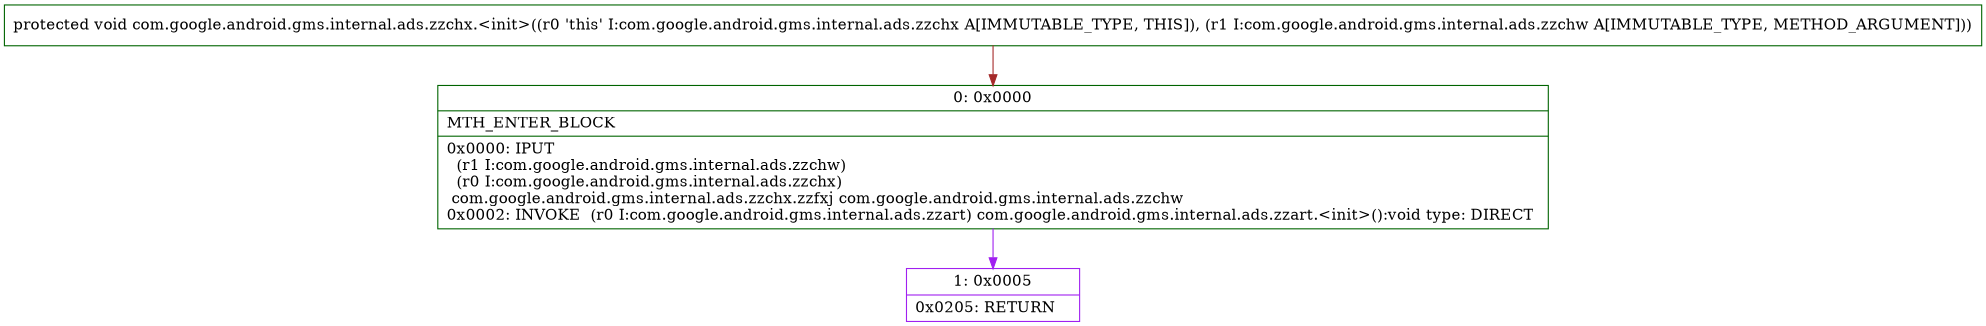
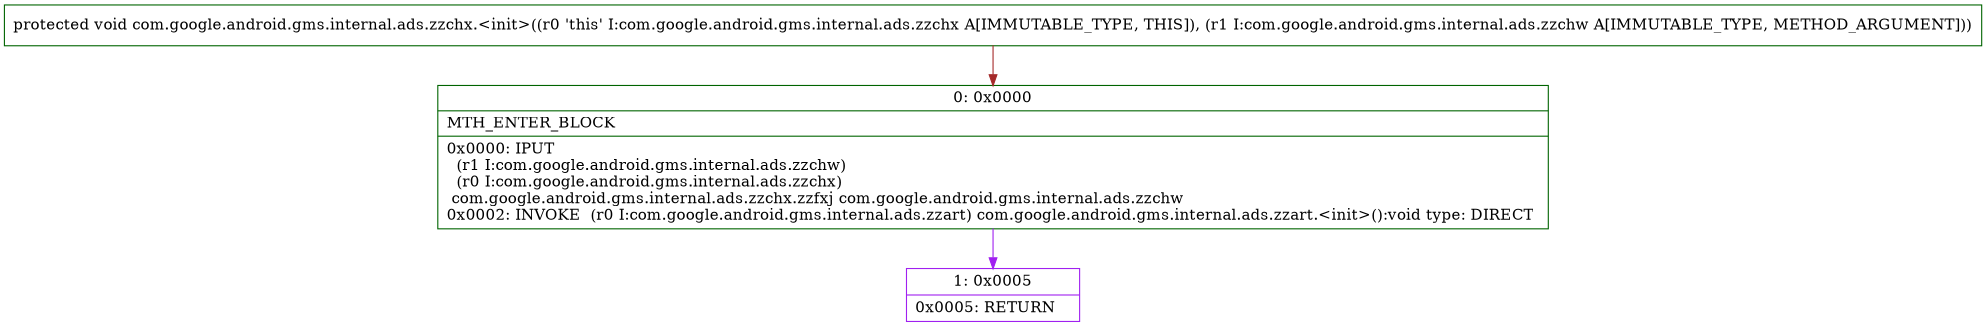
(993, 308) -> (993, 308)
